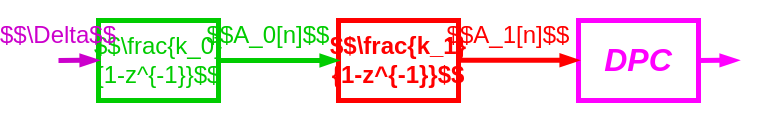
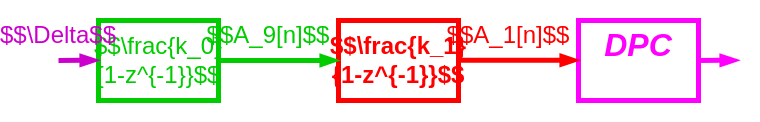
(269, 36) -> (269, 36)
(639, 61) -> (639, 46)
